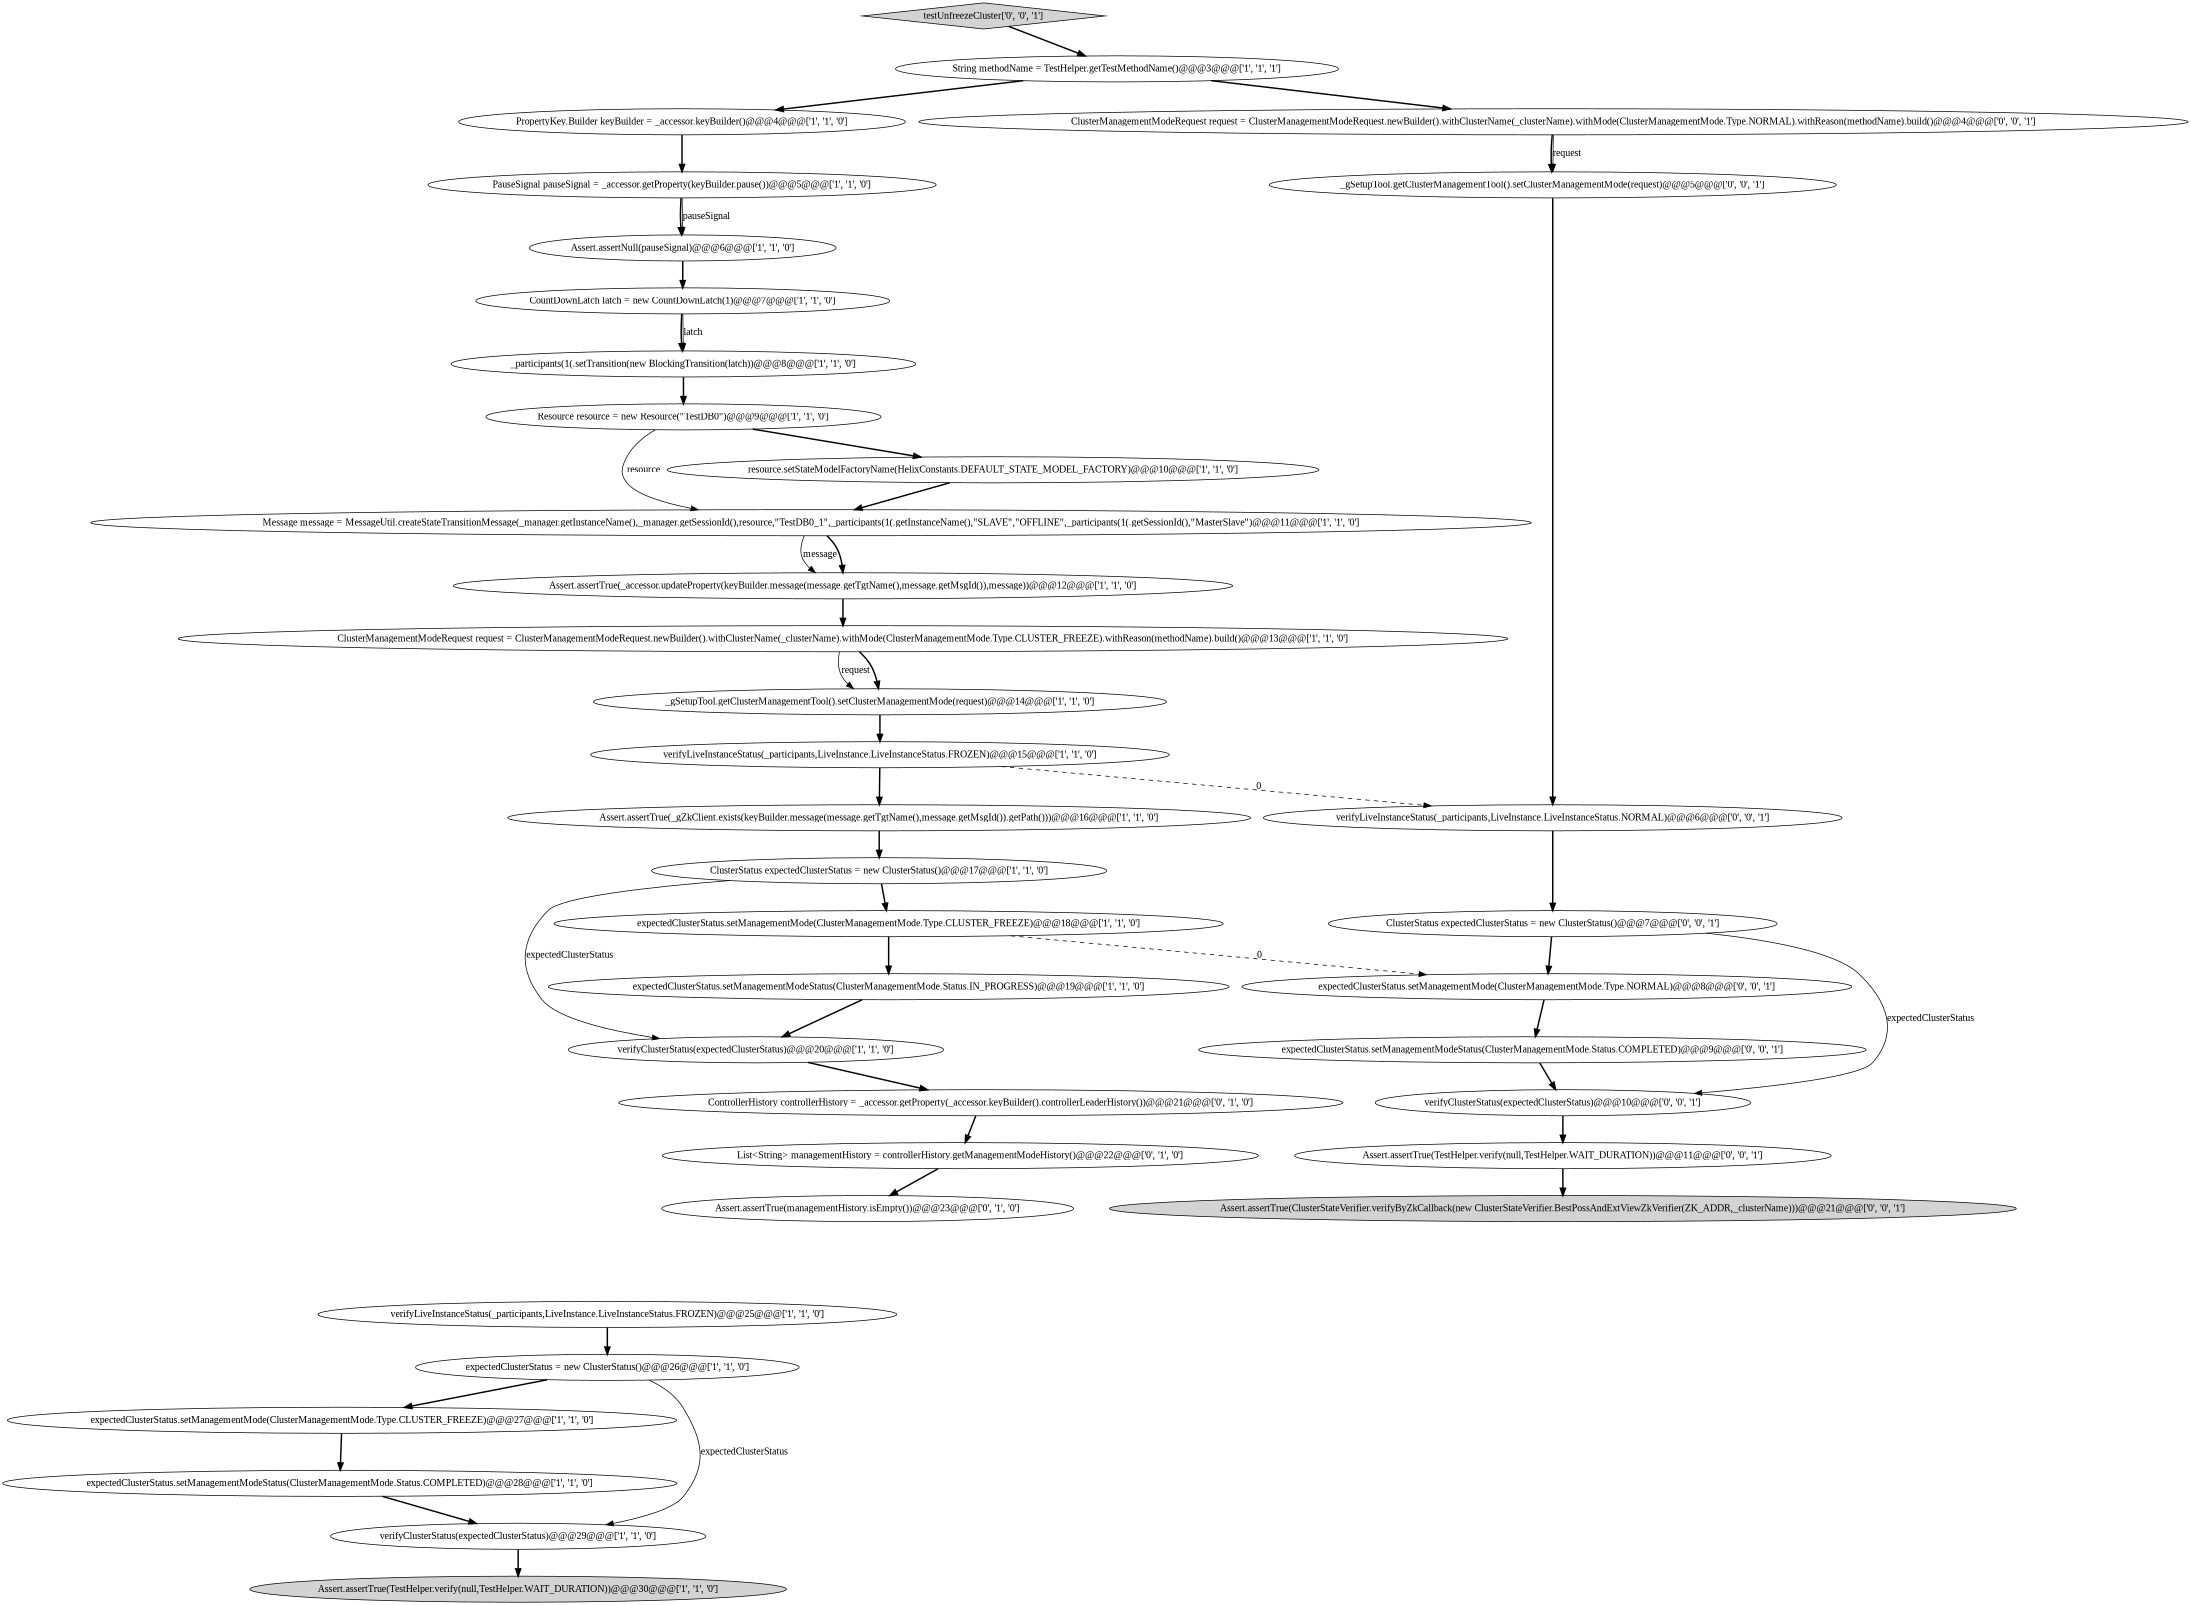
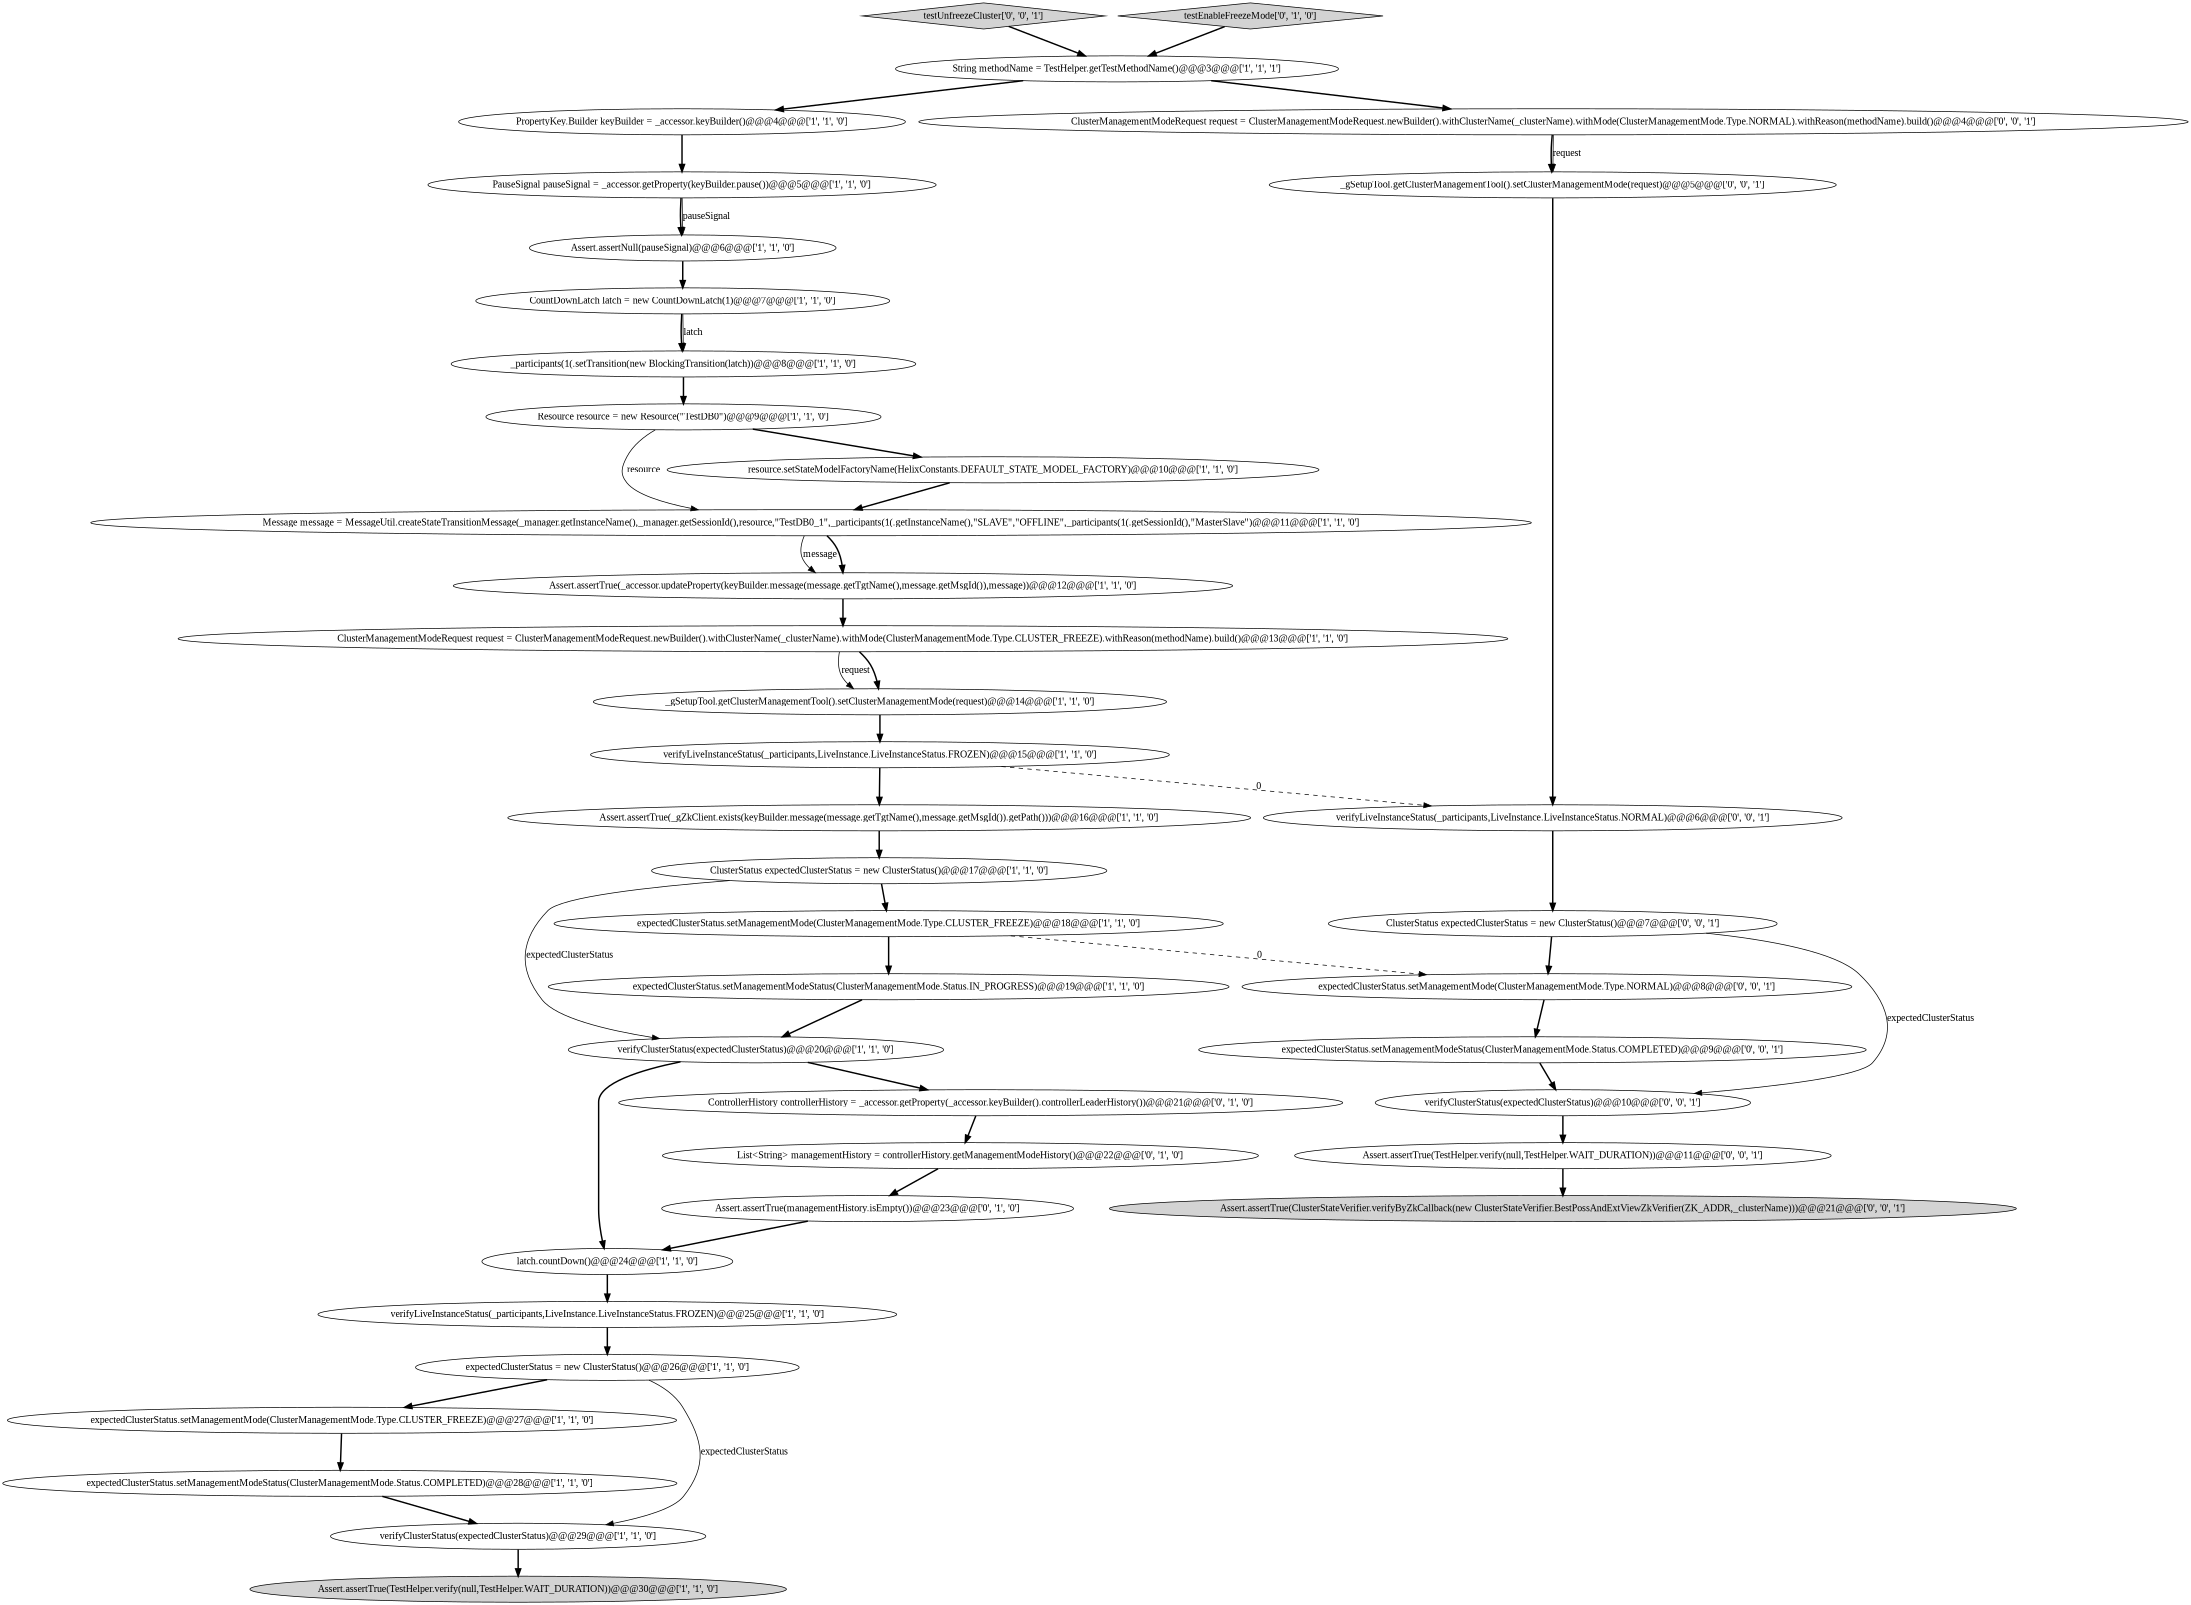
none -> (1250, 16)
none -> (607, 1262)
